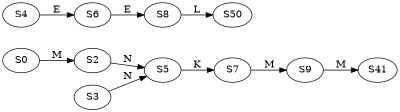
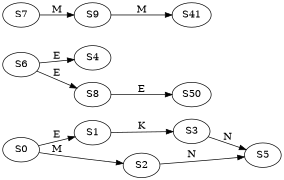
(197, 10) -> (142, 89)
(53, 15) -> (53, 62)
(194, 70) -> none
none -> (93, 133)
